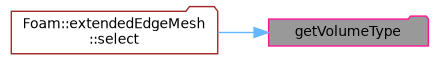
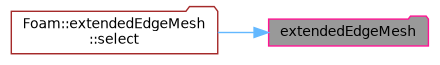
(349, 33) -> (349, 33)
